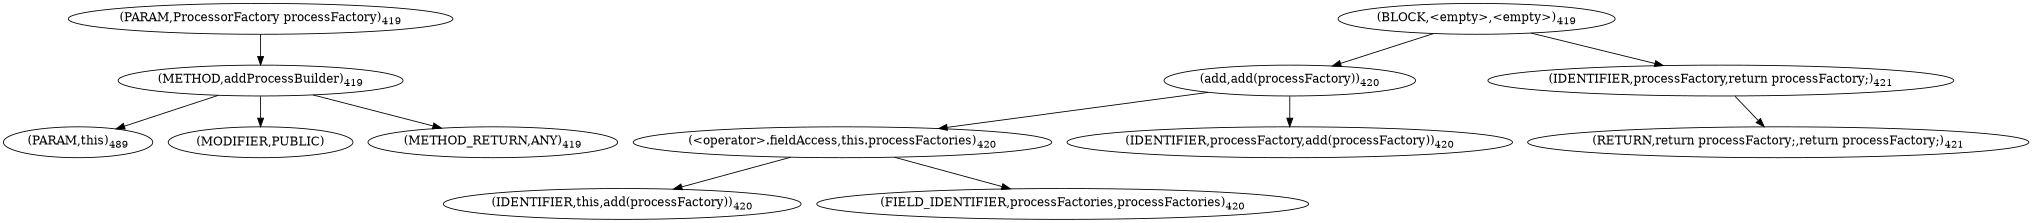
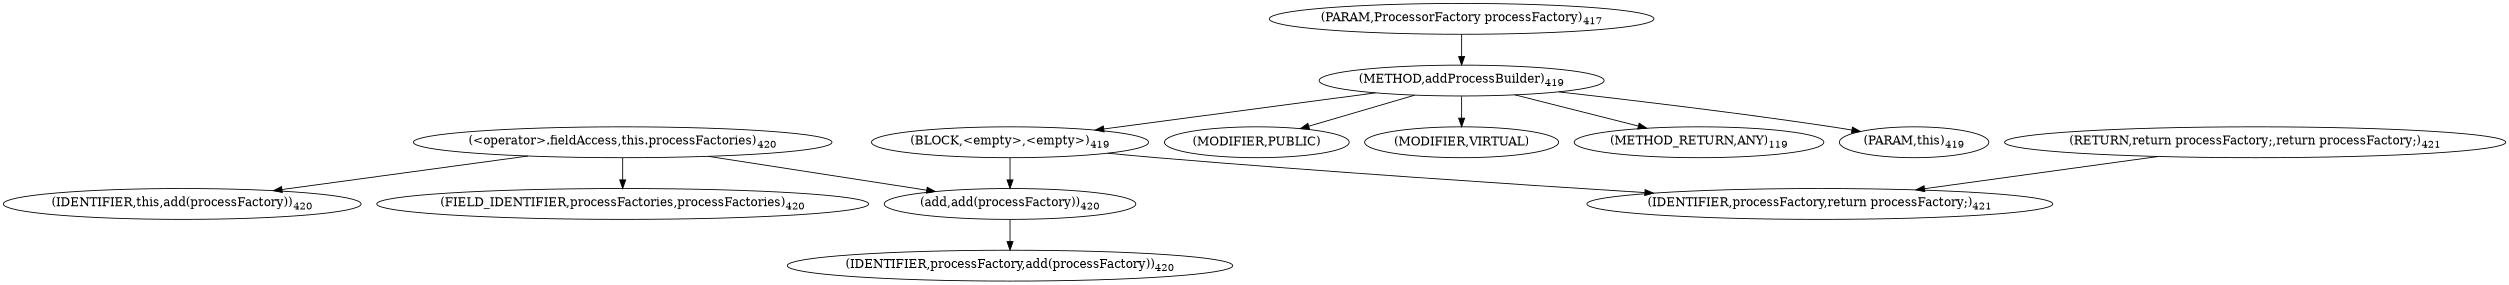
(392, 18) -> (1593, 18)
(1747, 108) -> (2041, 173)
(1078, 110) -> (817, 173)
none -> (1240, 111)
(119, 141) -> (1955, 141)
(572, 141) -> (1778, 141)
none -> (1462, 142)
